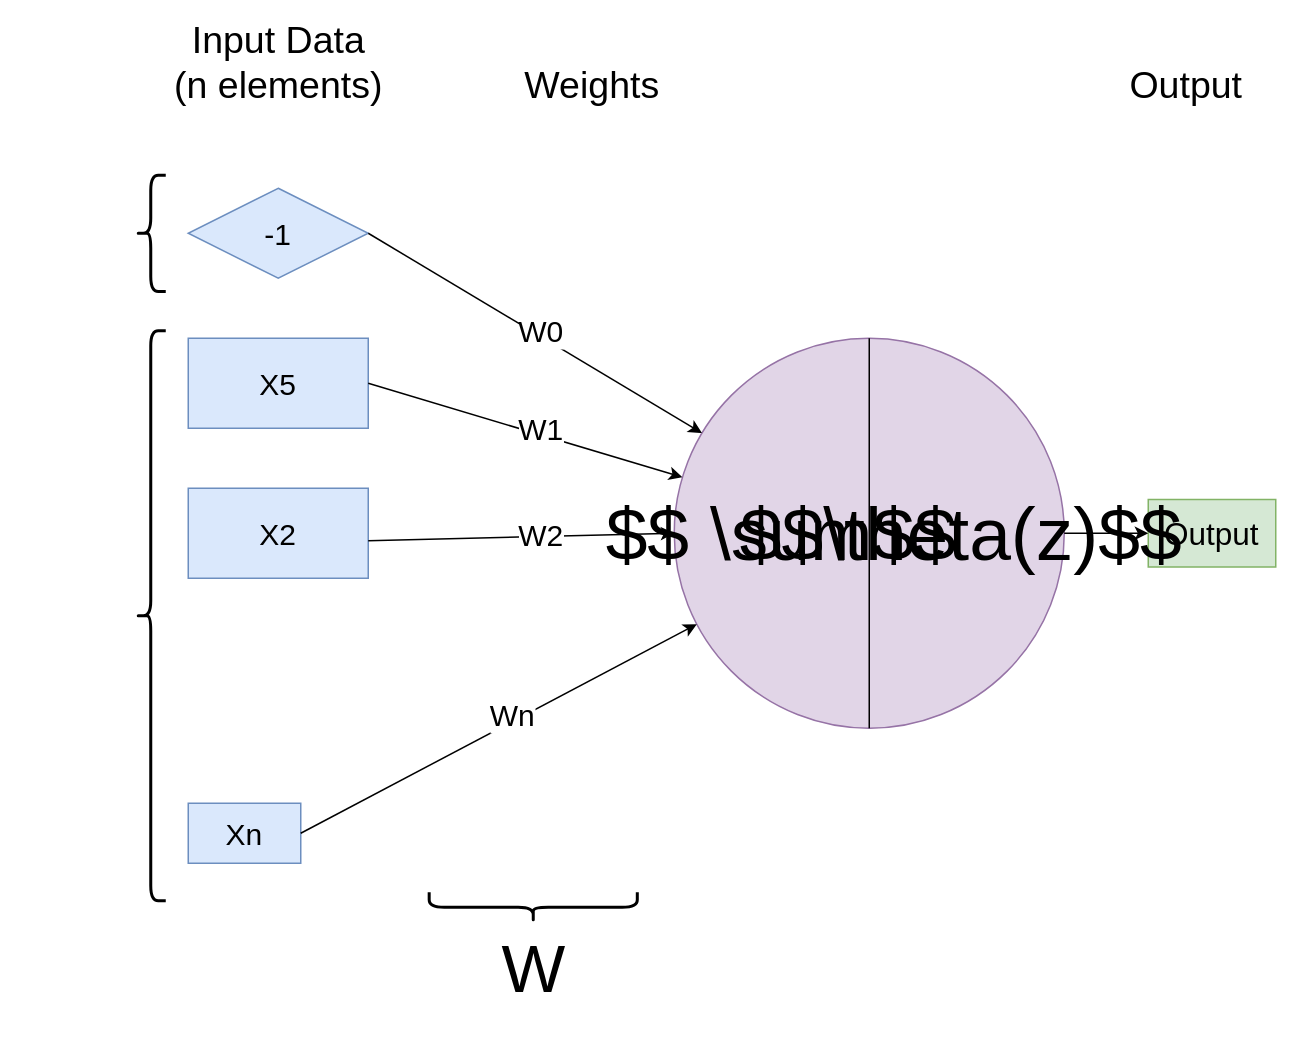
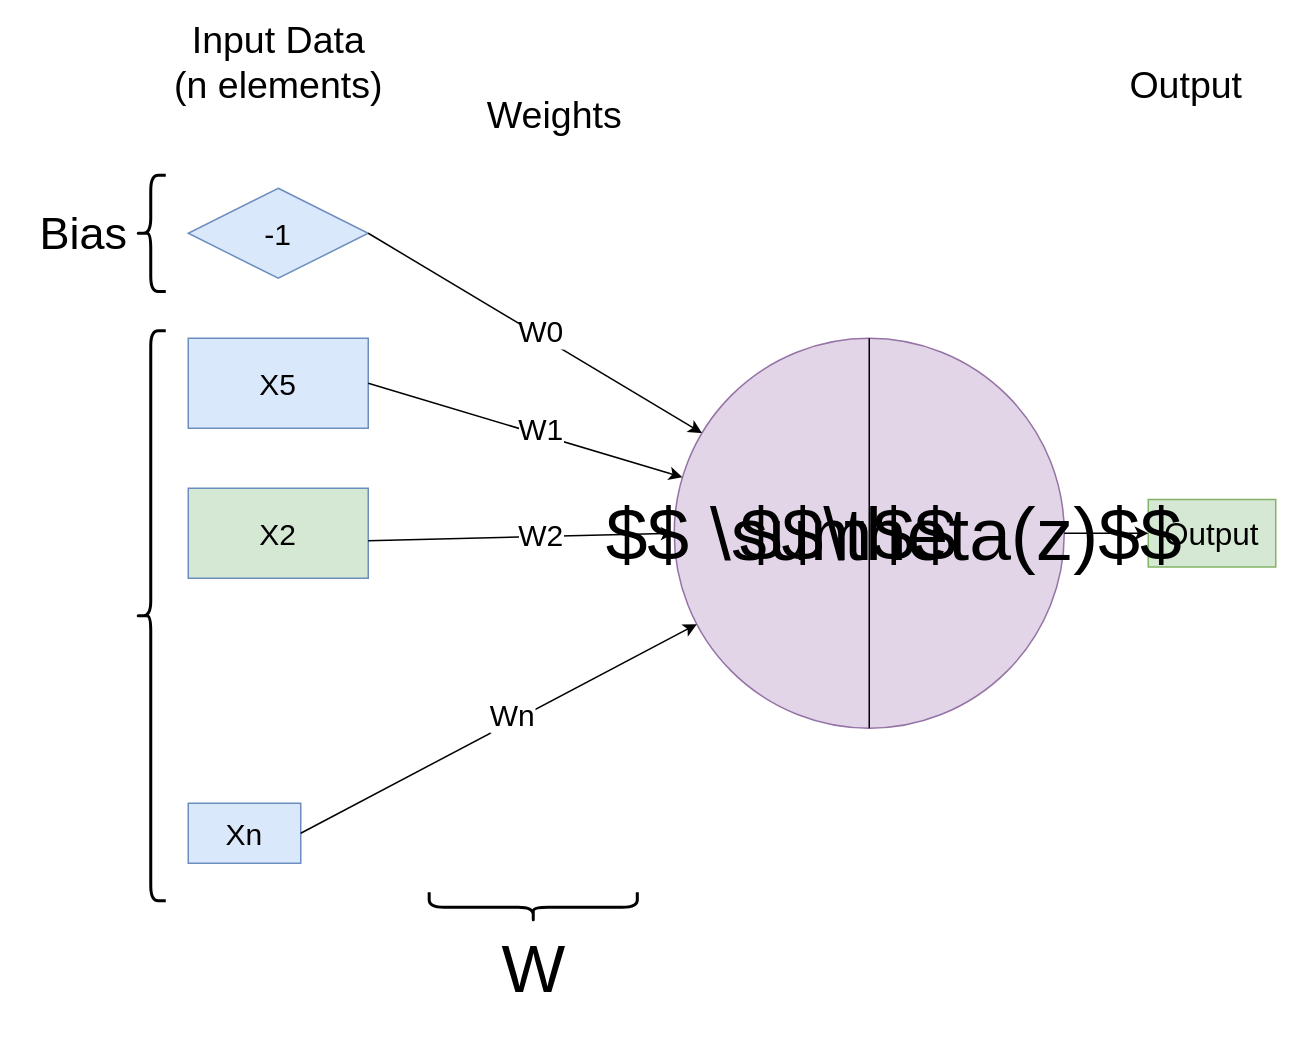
(592, 83) -> (554, 113)
none -> (83, 233)
(278, 533) -> (278, 533)
